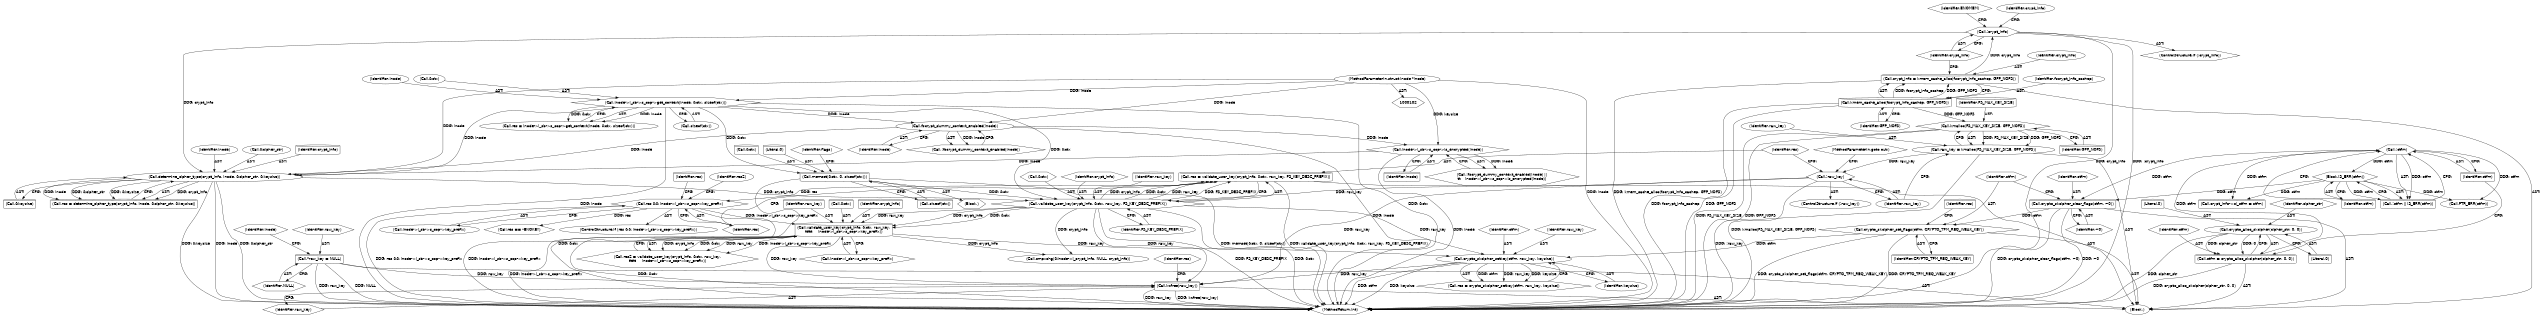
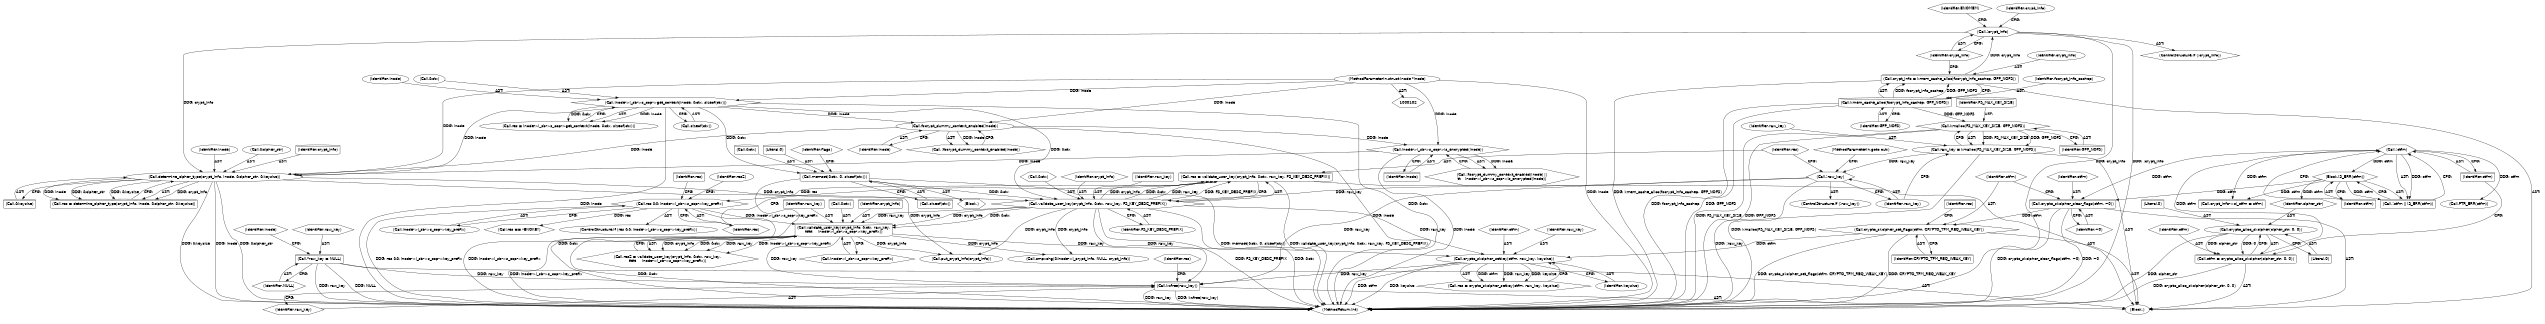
(1446, 114) -> (1446, 114)
(2409, 191) -> (2307, 186)
none -> (961, 259)
